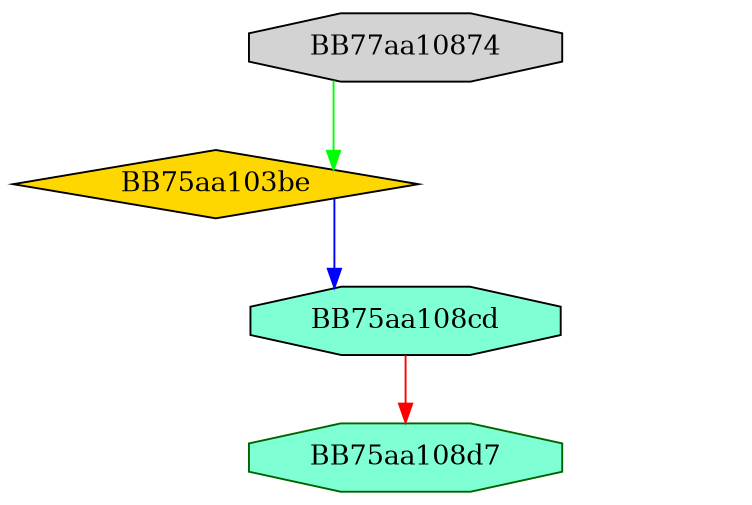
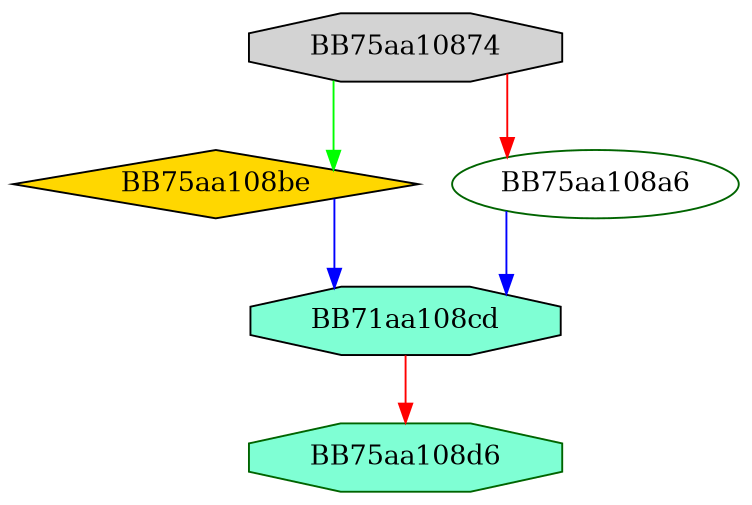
(406, 47) -> (406, 47)
(216, 184) -> (216, 184)
none -> (595, 184)
(406, 321) -> (406, 321)
(406, 458) -> (406, 458)
